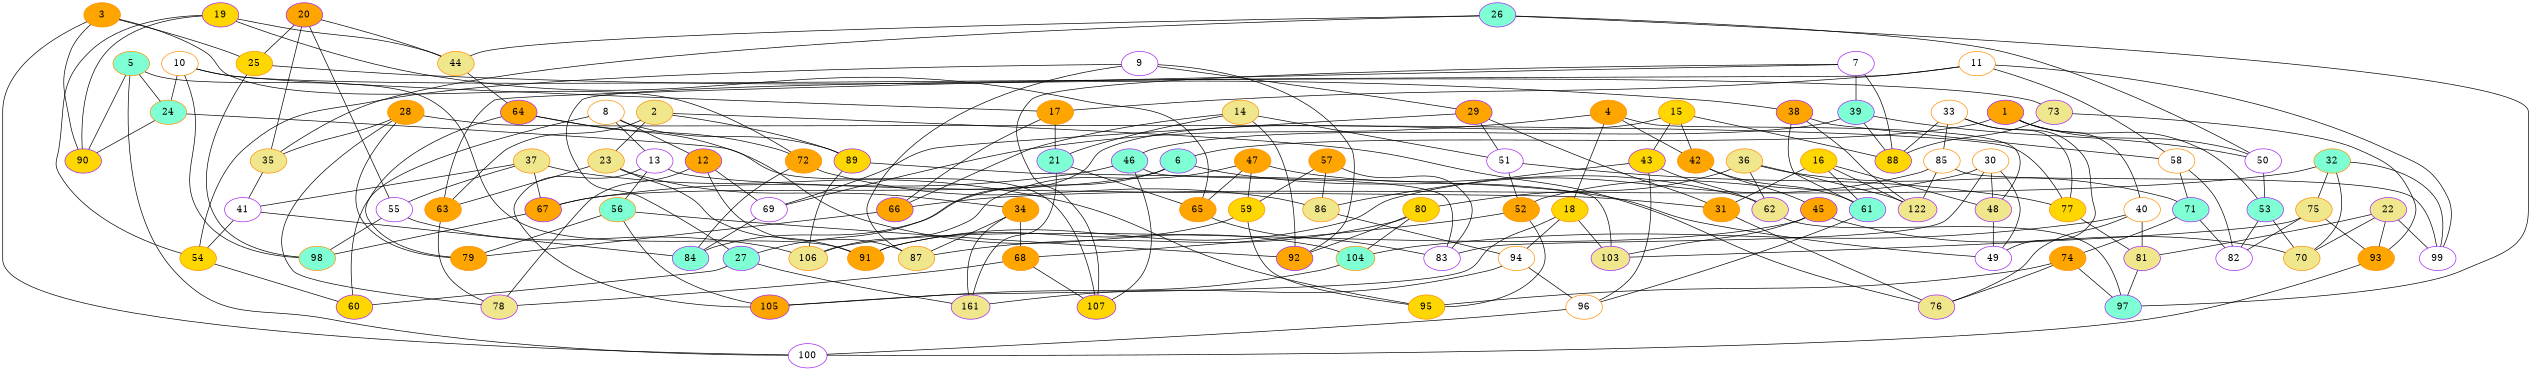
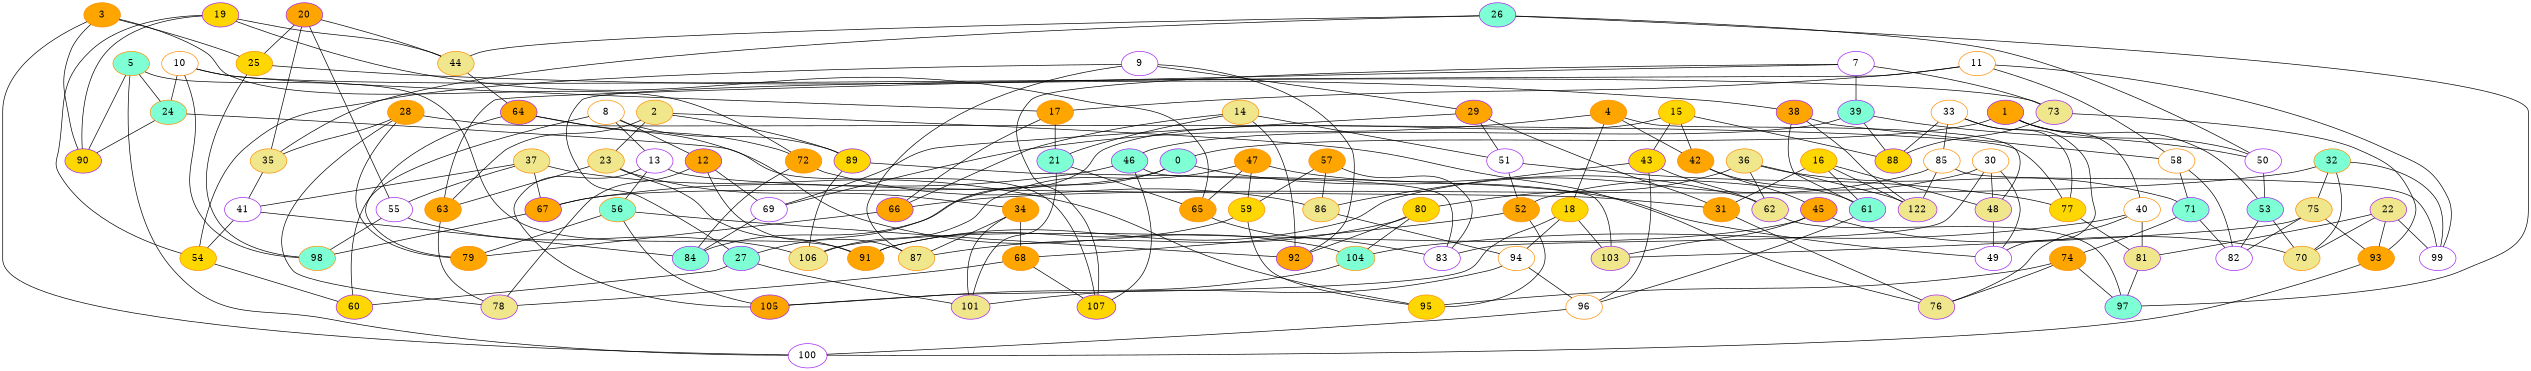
(1884, 110) -> (1958, 81)
(1178, 161) -> (1178, 161)
(971, 307) -> (971, 307)
